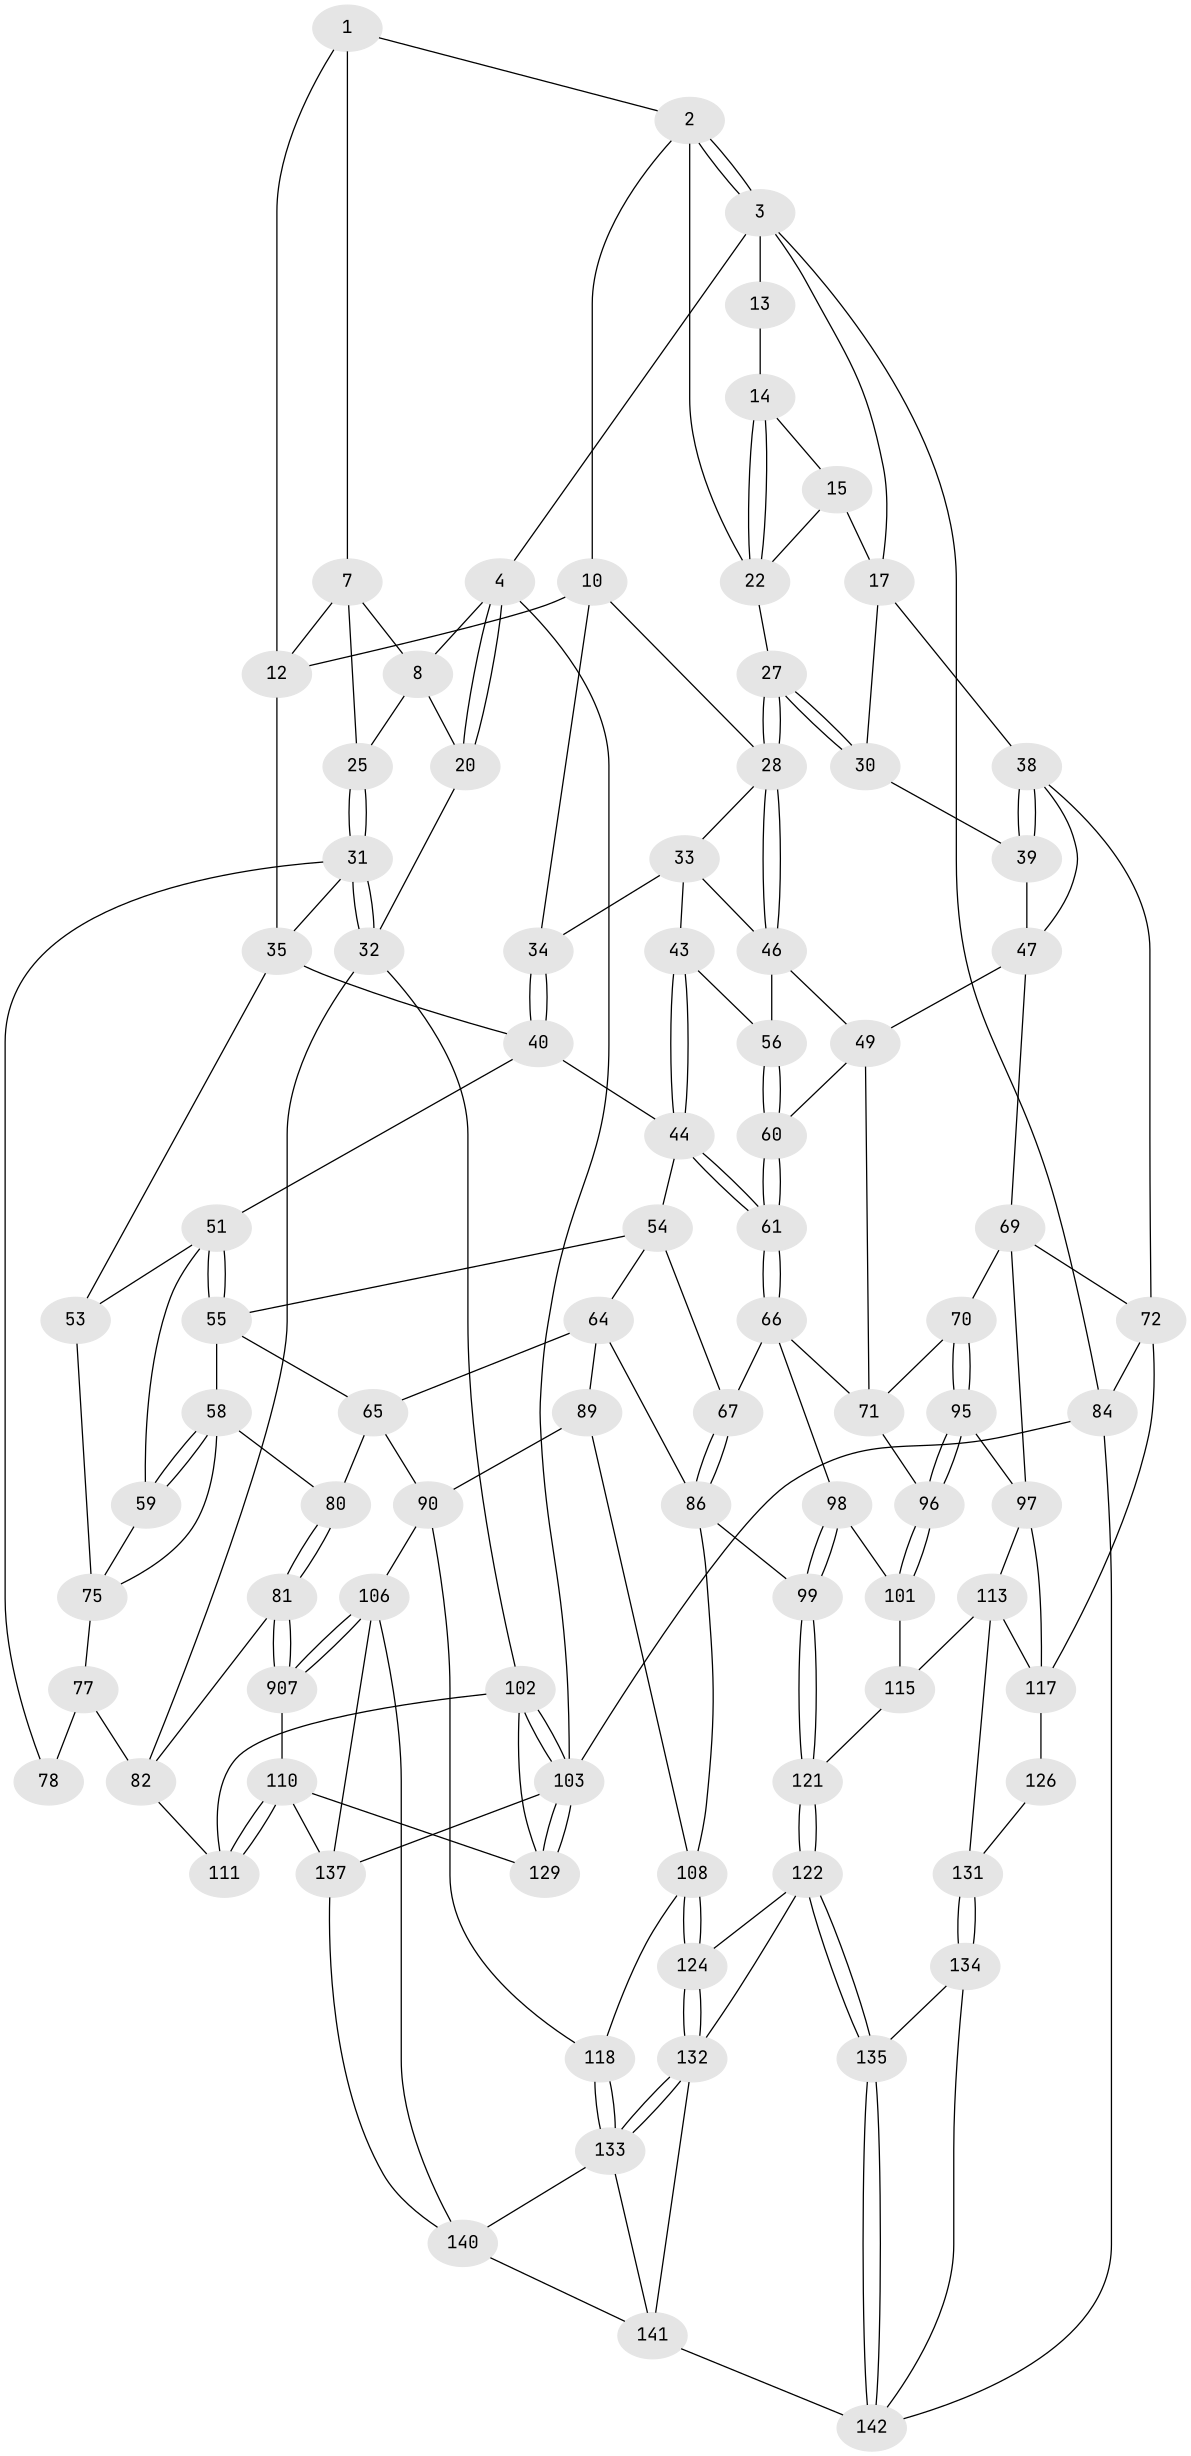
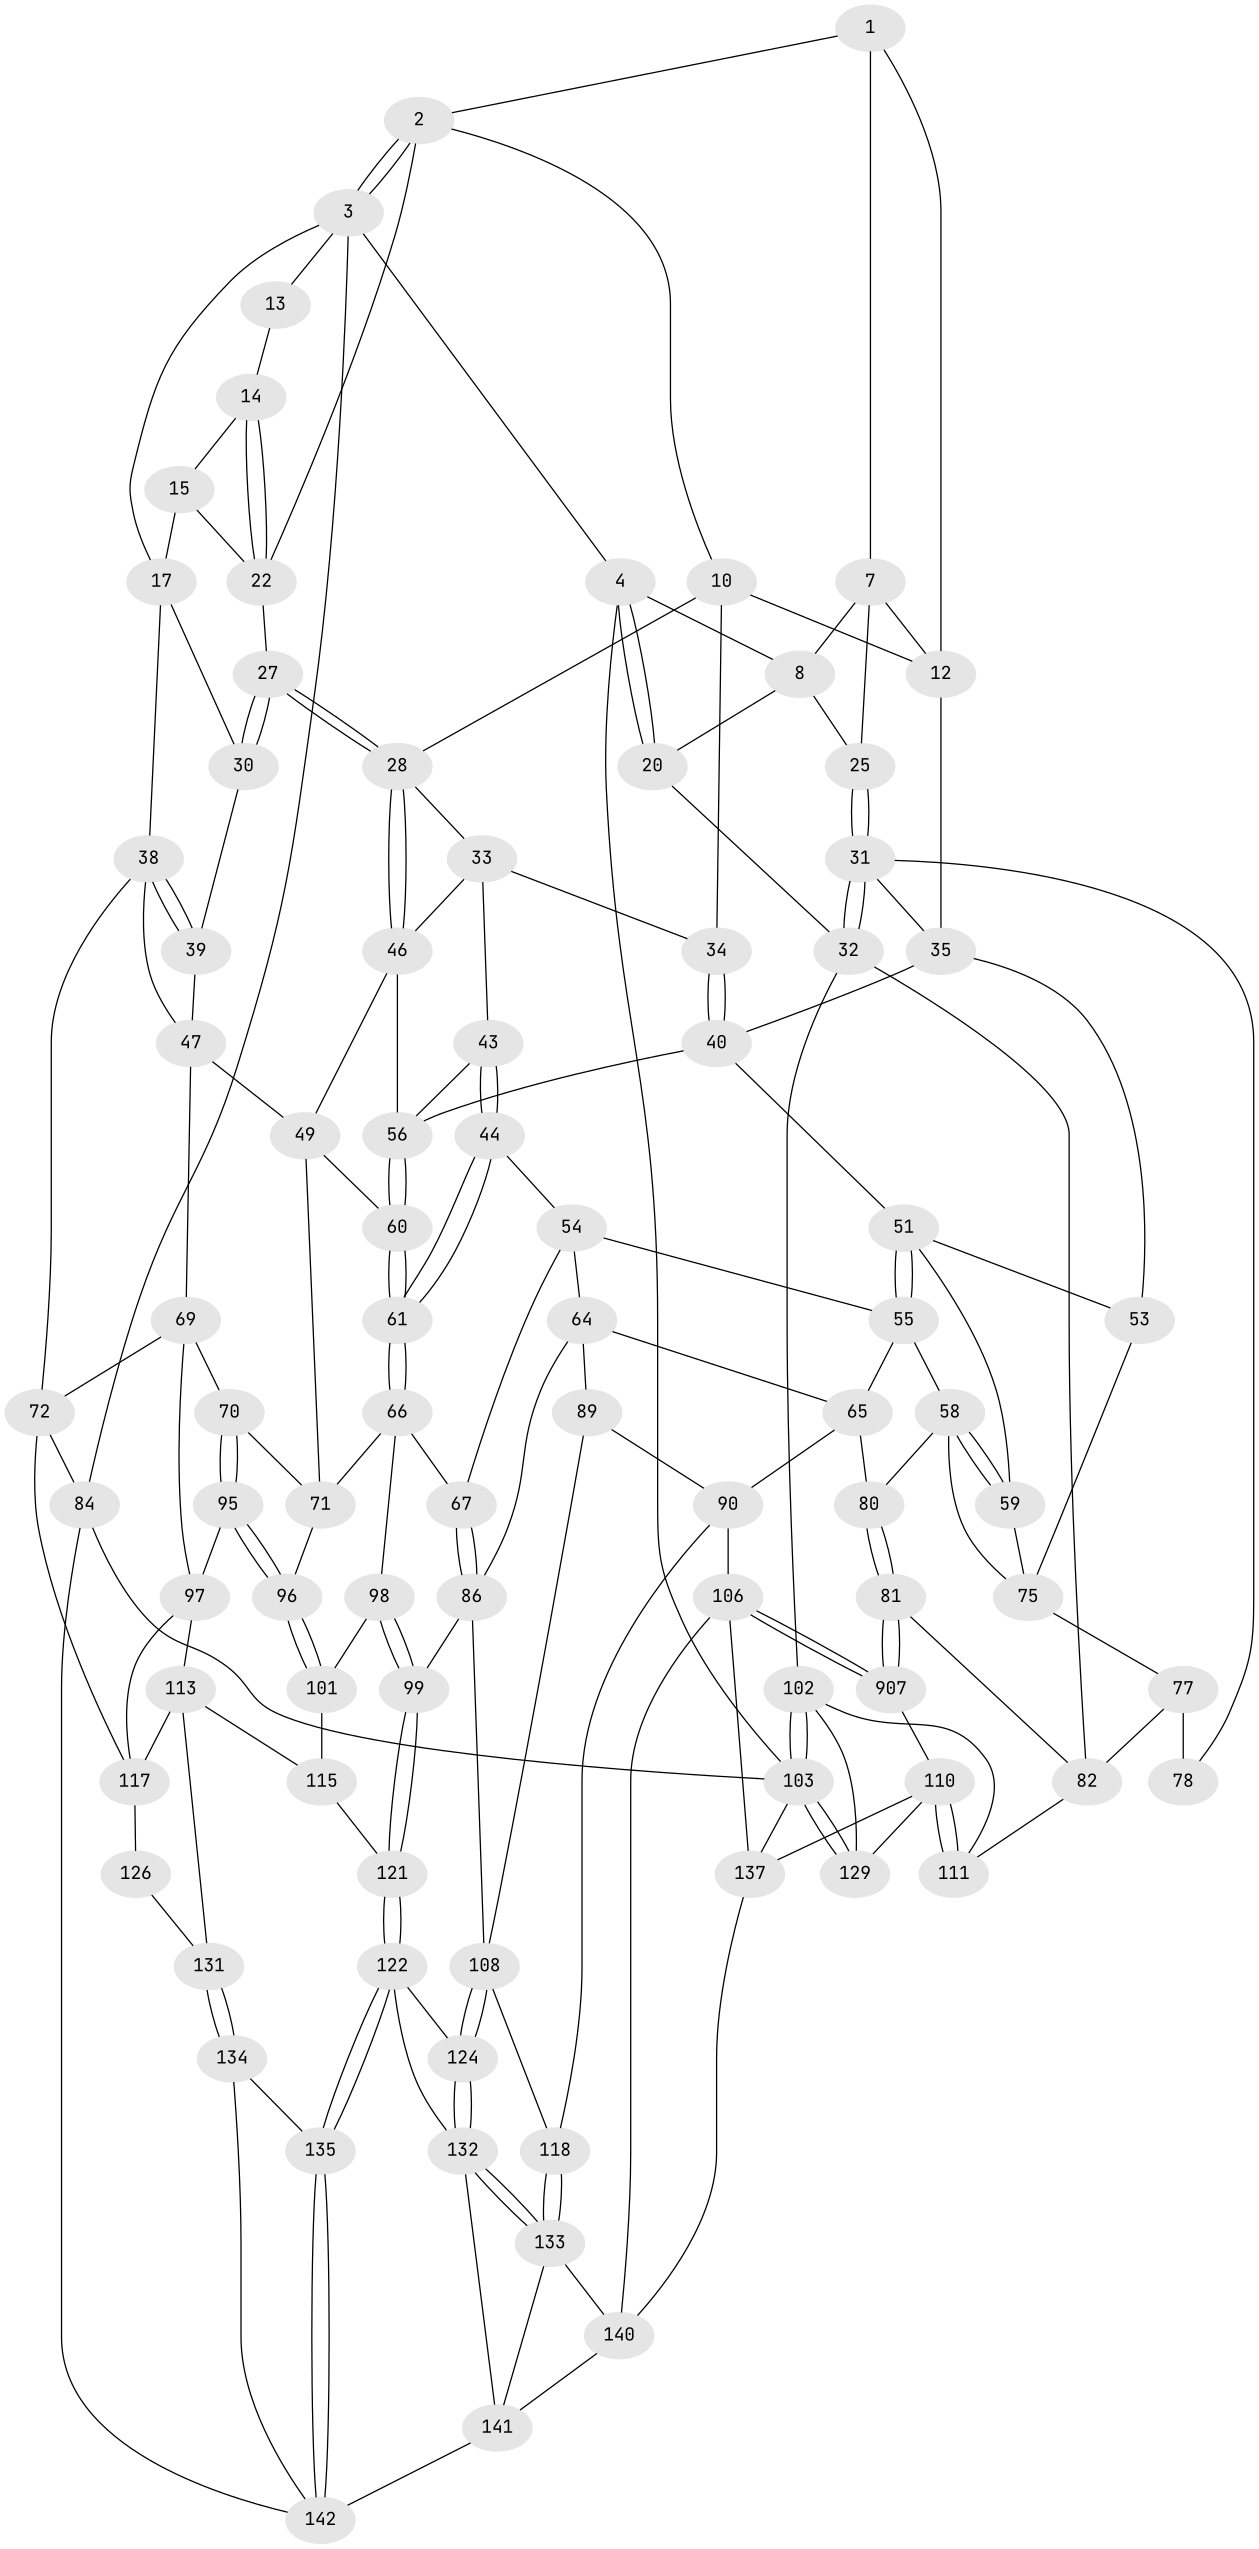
(616, 1094) -> (552, 1080)
